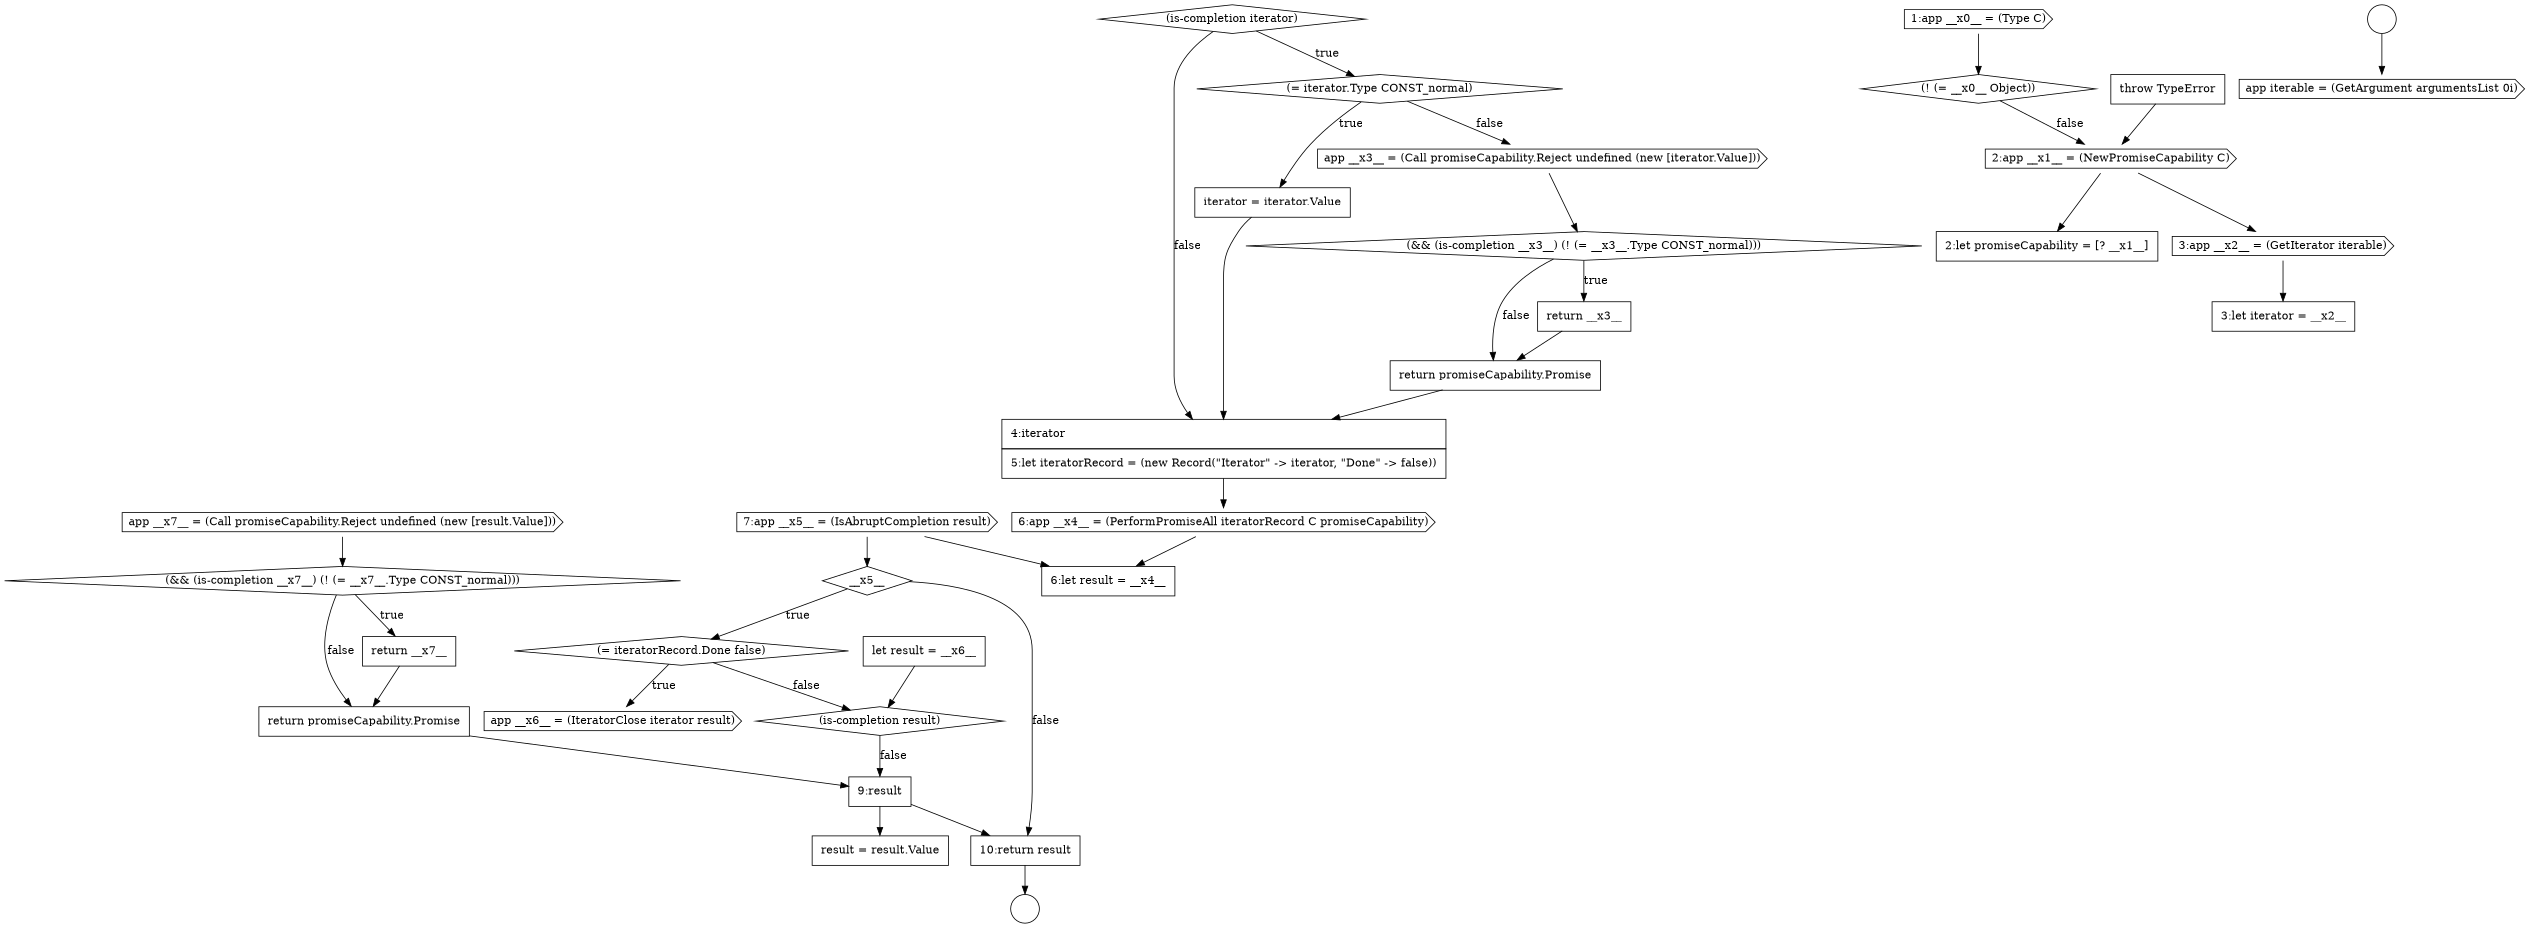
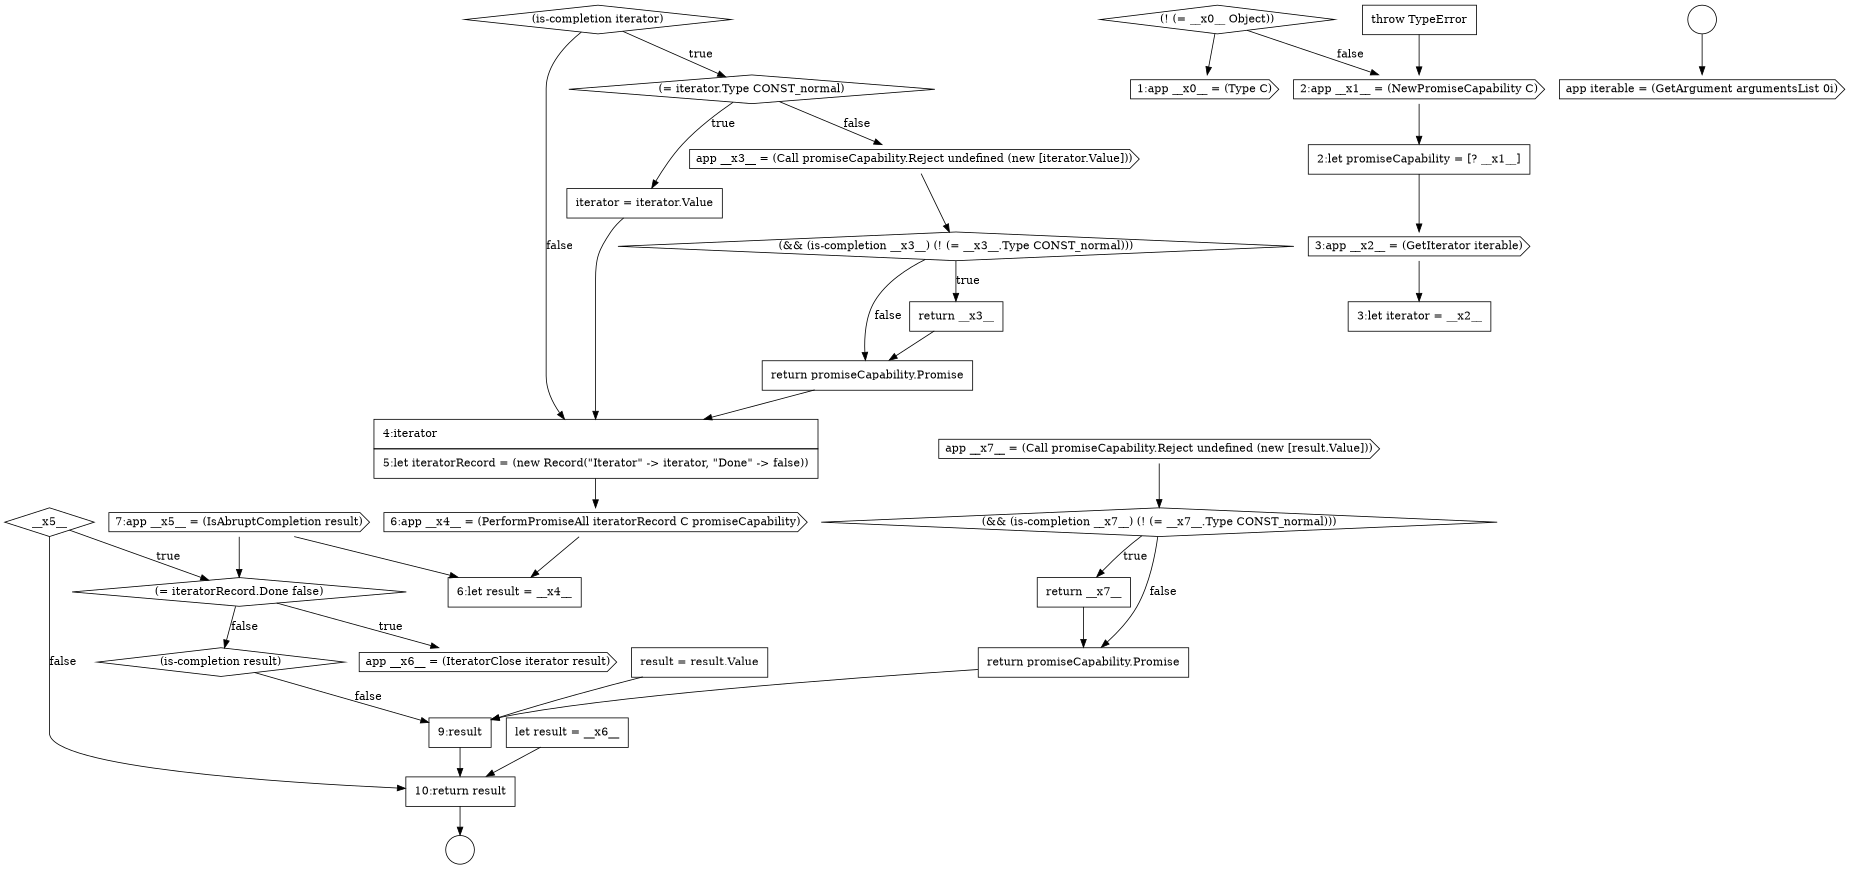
(1978, 50) -> (1212, 50)
(2193, 200) -> (1419, 199)
(867, 548) -> (239, 553)
(904, 683) -> (517, 760)
(880, 817) -> (571, 696)
